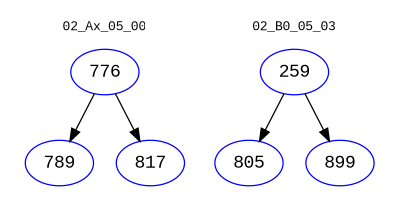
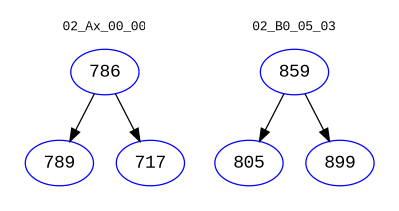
(105, 27) -> (105, 27)
(105, 72) -> (105, 72)
(294, 72) -> (294, 72)
(150, 163) -> (150, 163)
